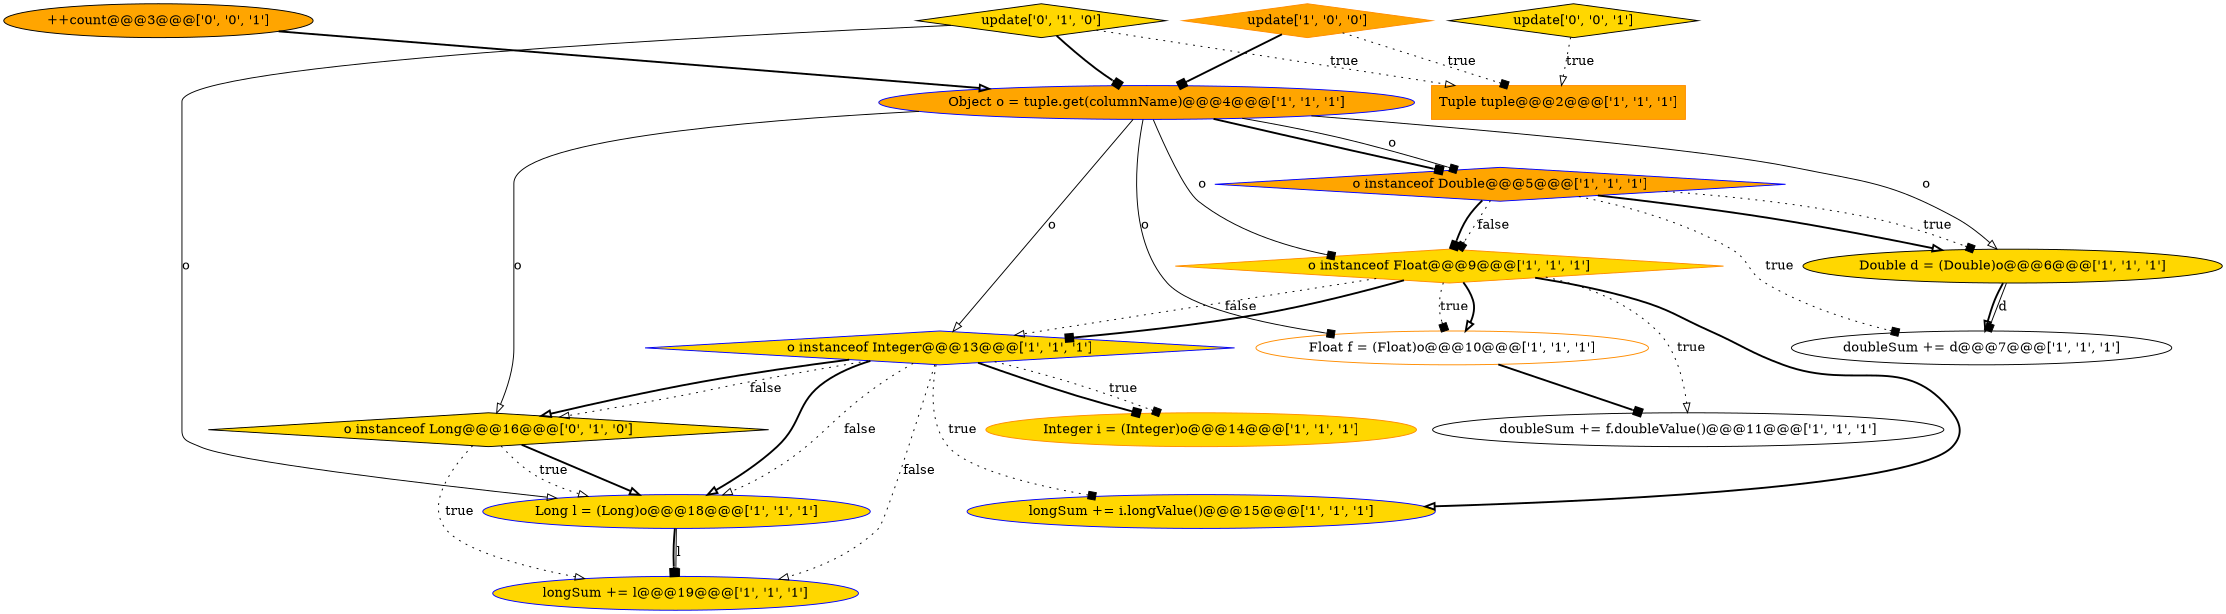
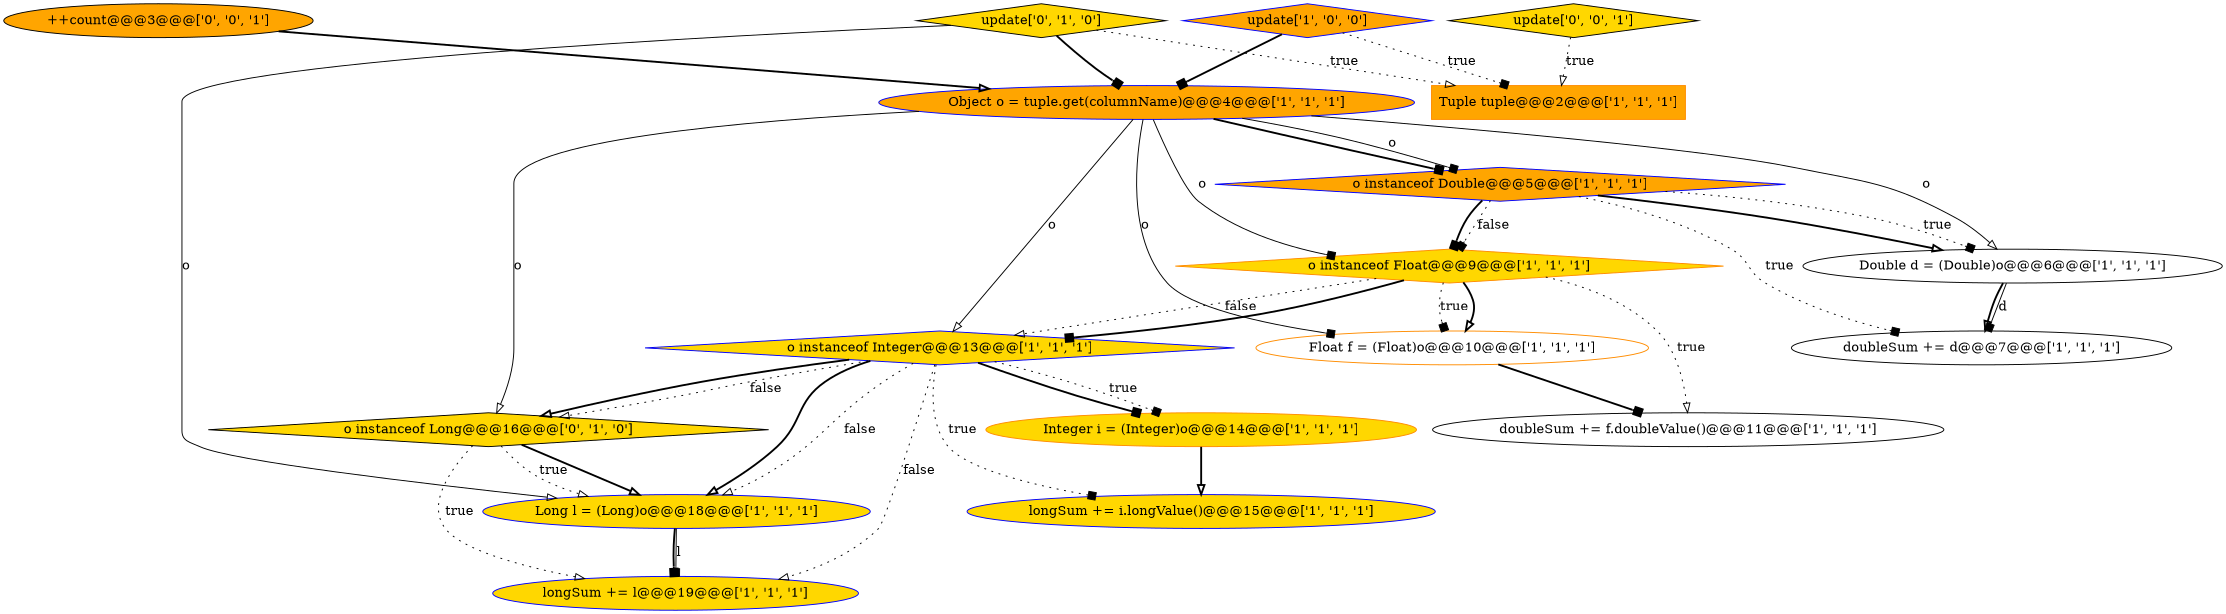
(1307, 21) -> (1307, 21)
(2013, 266) -> (2013, 266)
(1935, 456) -> (1201, 466)
